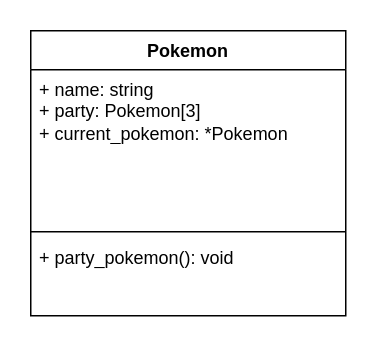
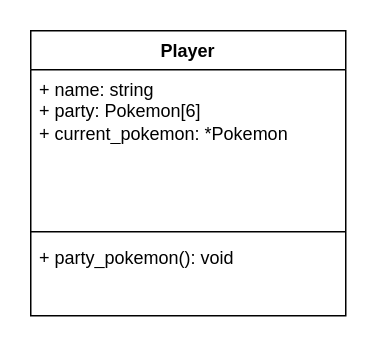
(188, 52) -> (188, 52)
(169, 113) -> (169, 113)
